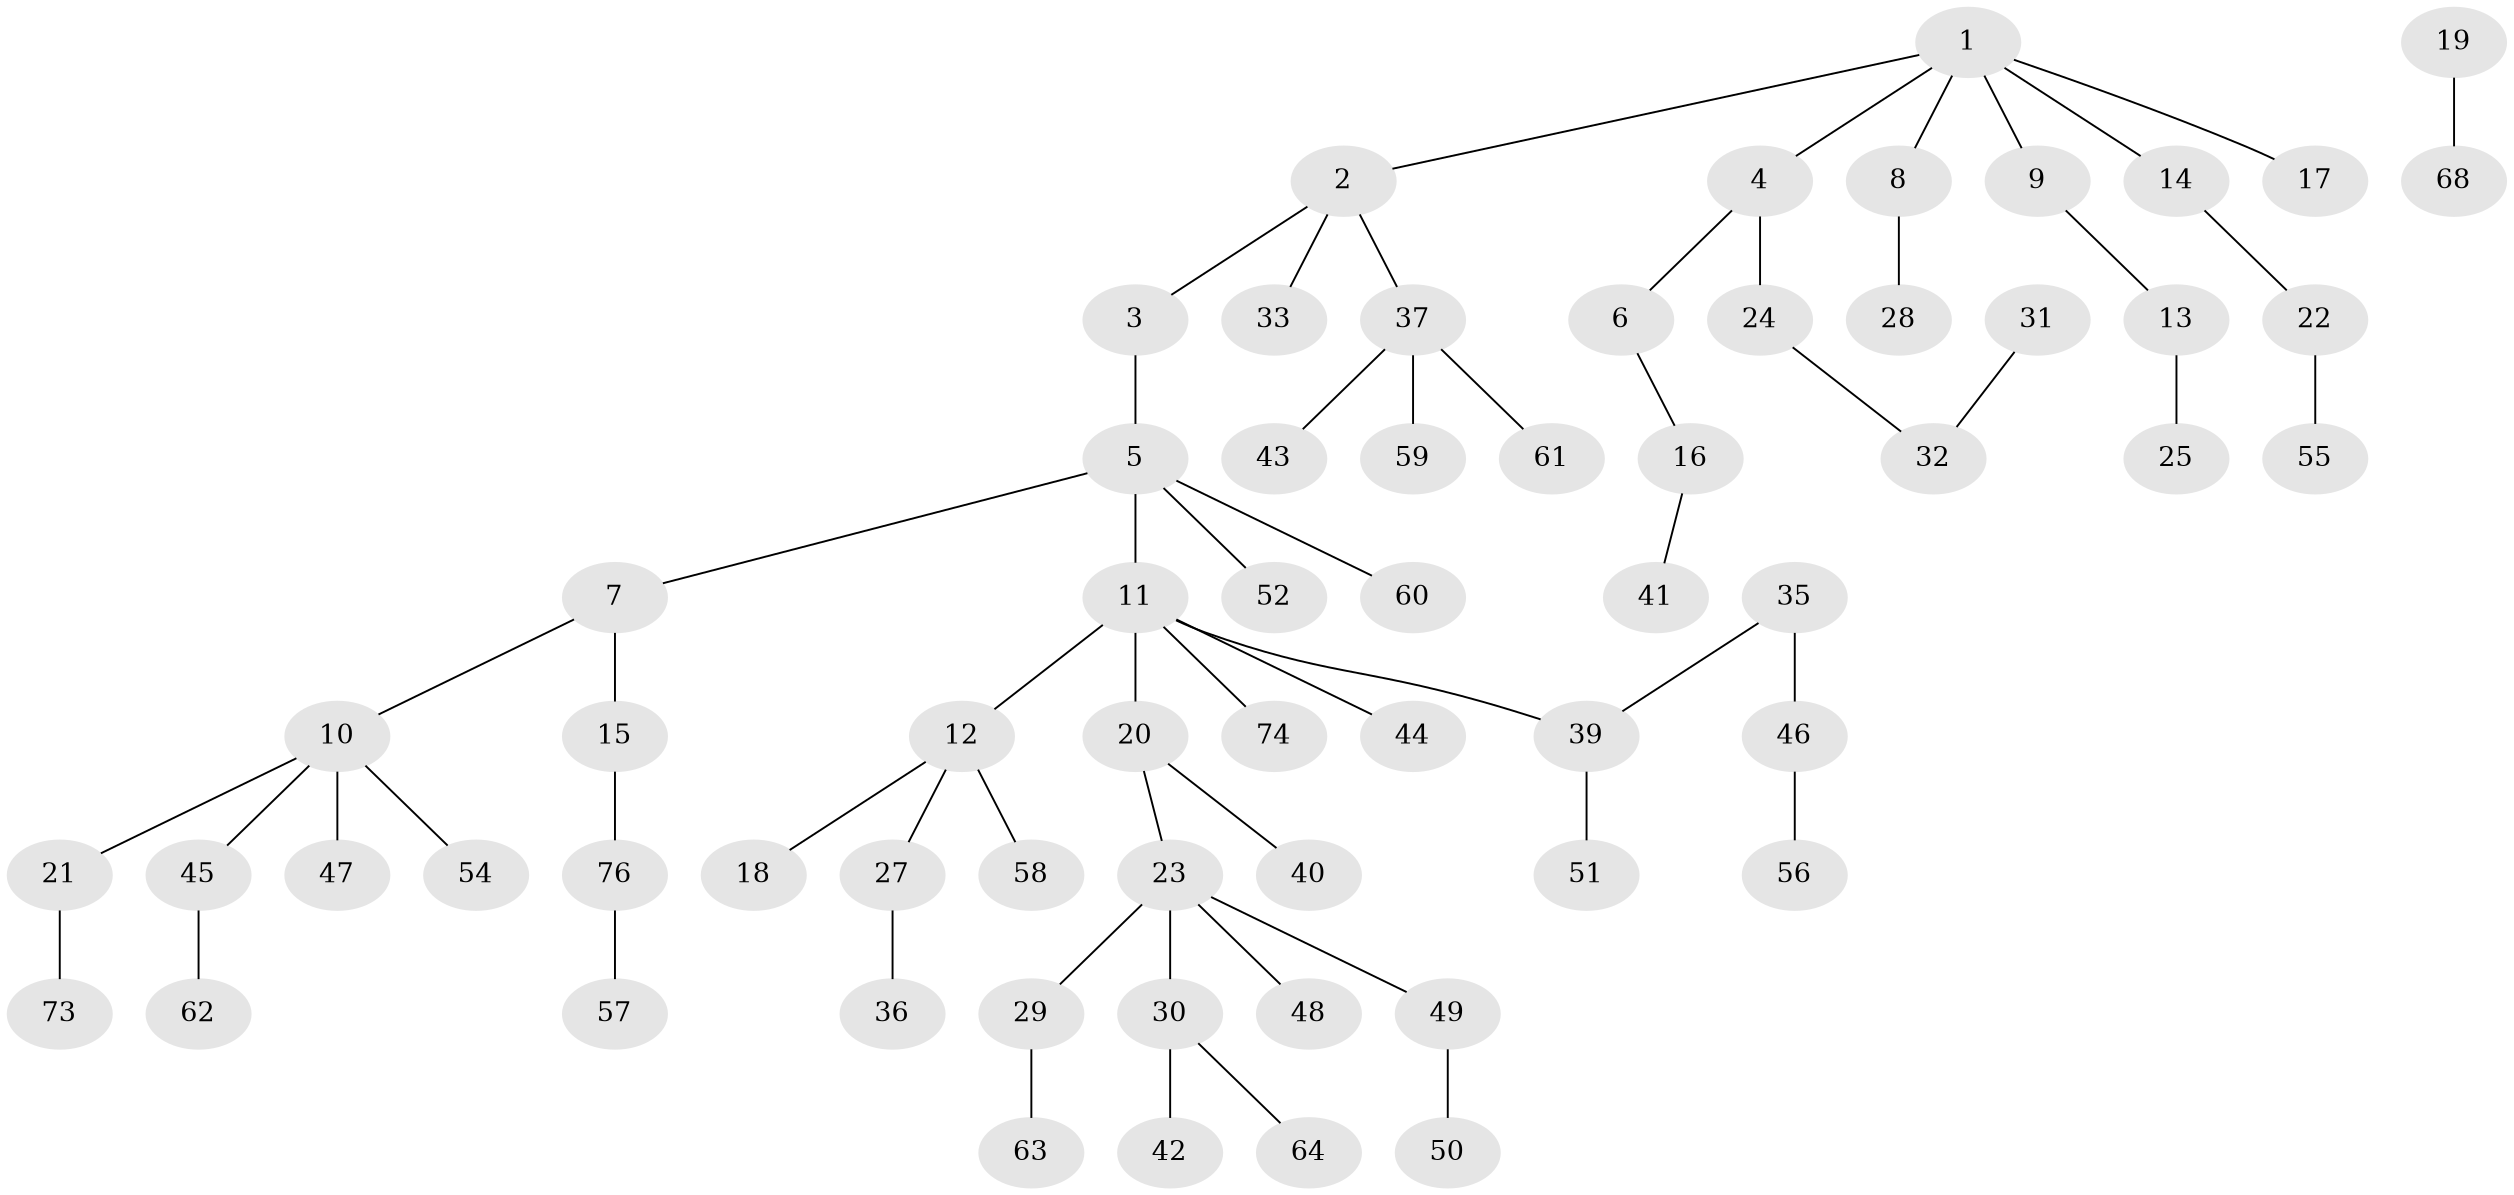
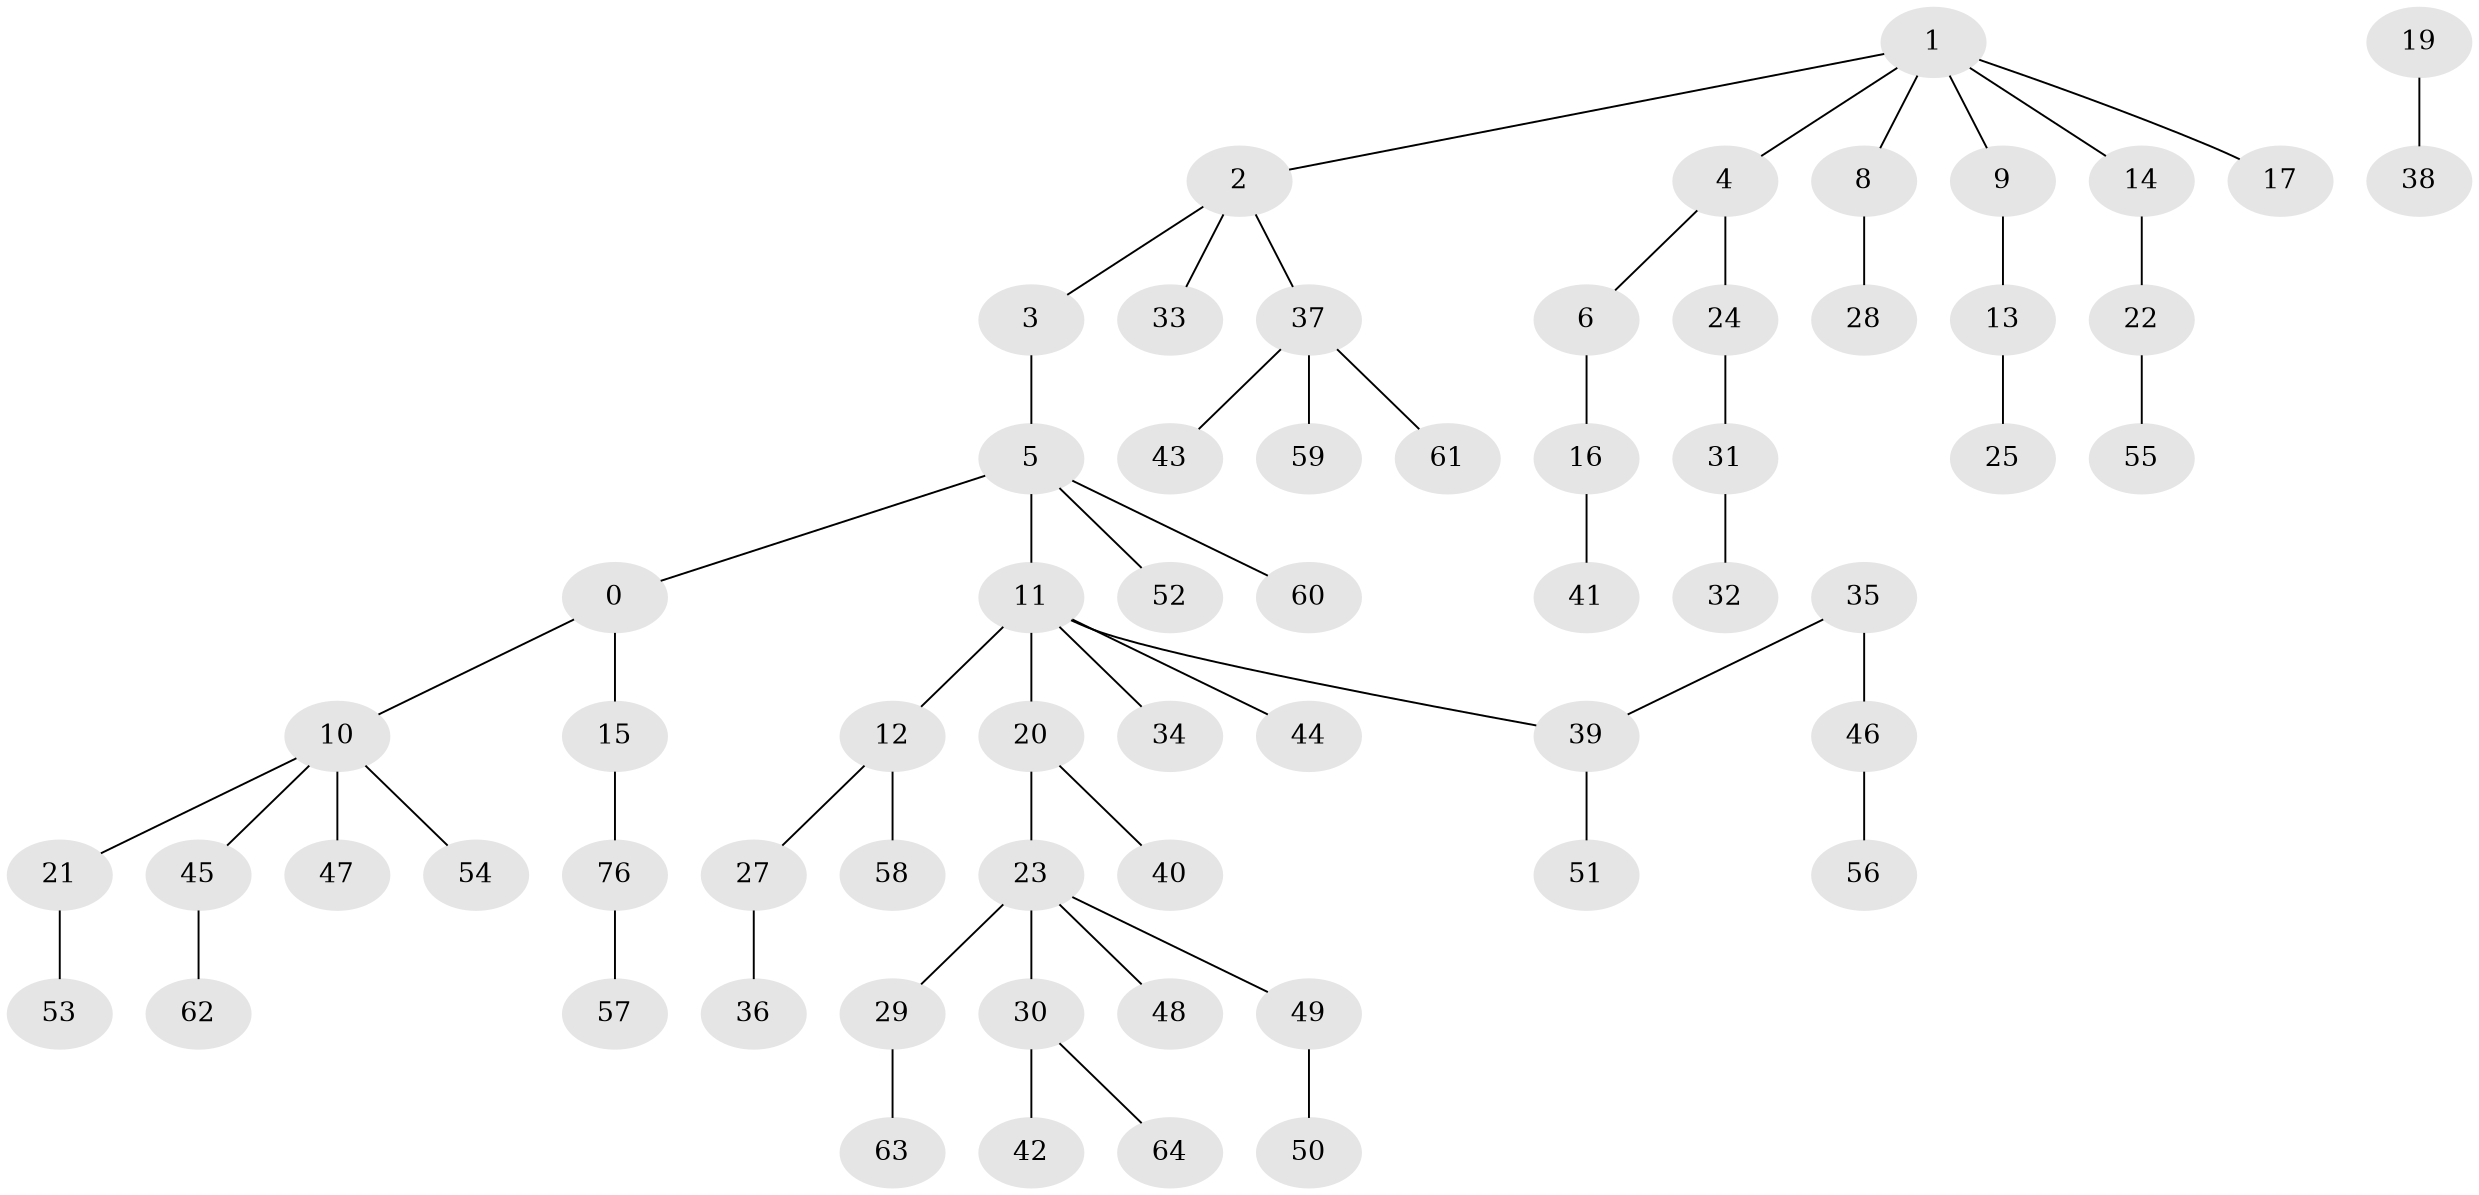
(2454, 181) -> (2419, 181)
(1847, 389) -> (1725, 390)
(615, 598) -> (615, 598)
(1274, 736) -> (1170, 736)
(754, 875) -> none
(60, 1014) -> (60, 1014)
